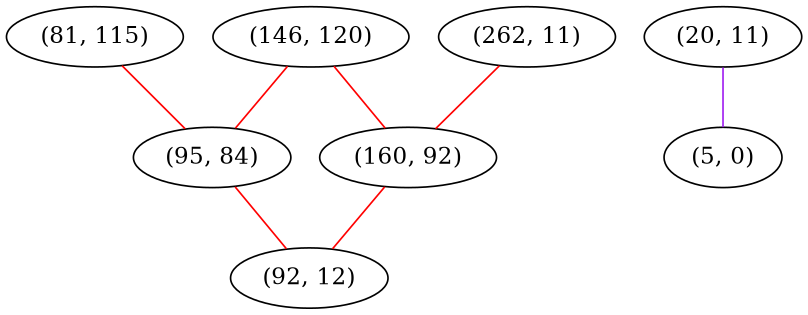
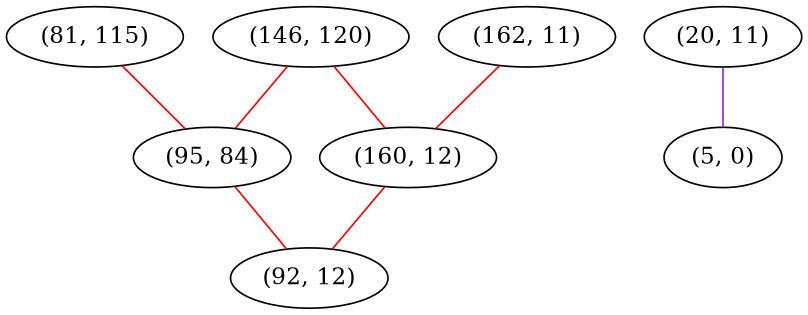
(527, 37) -> (527, 37)
(408, 157) -> (408, 157)
